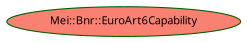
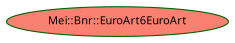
(124, 22) -> (117, 22)
